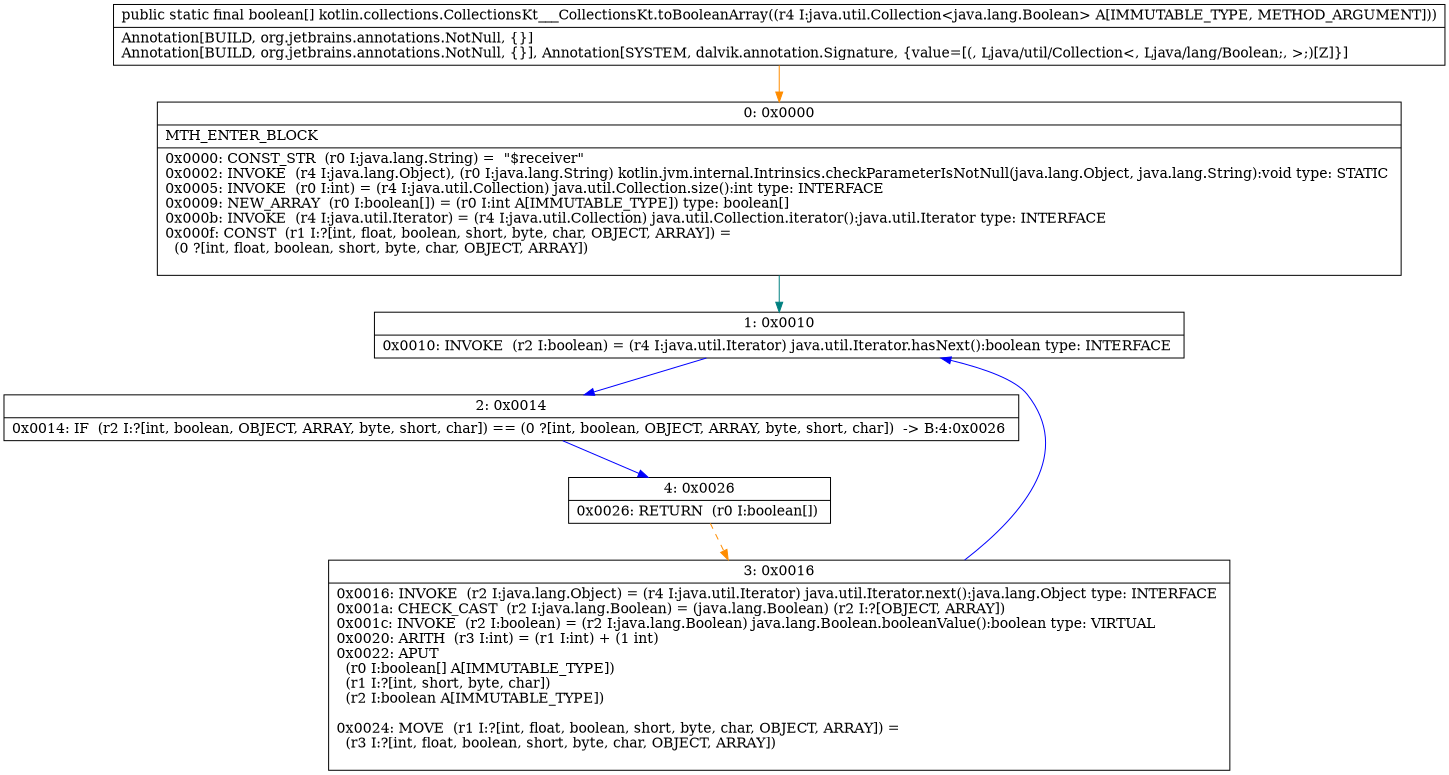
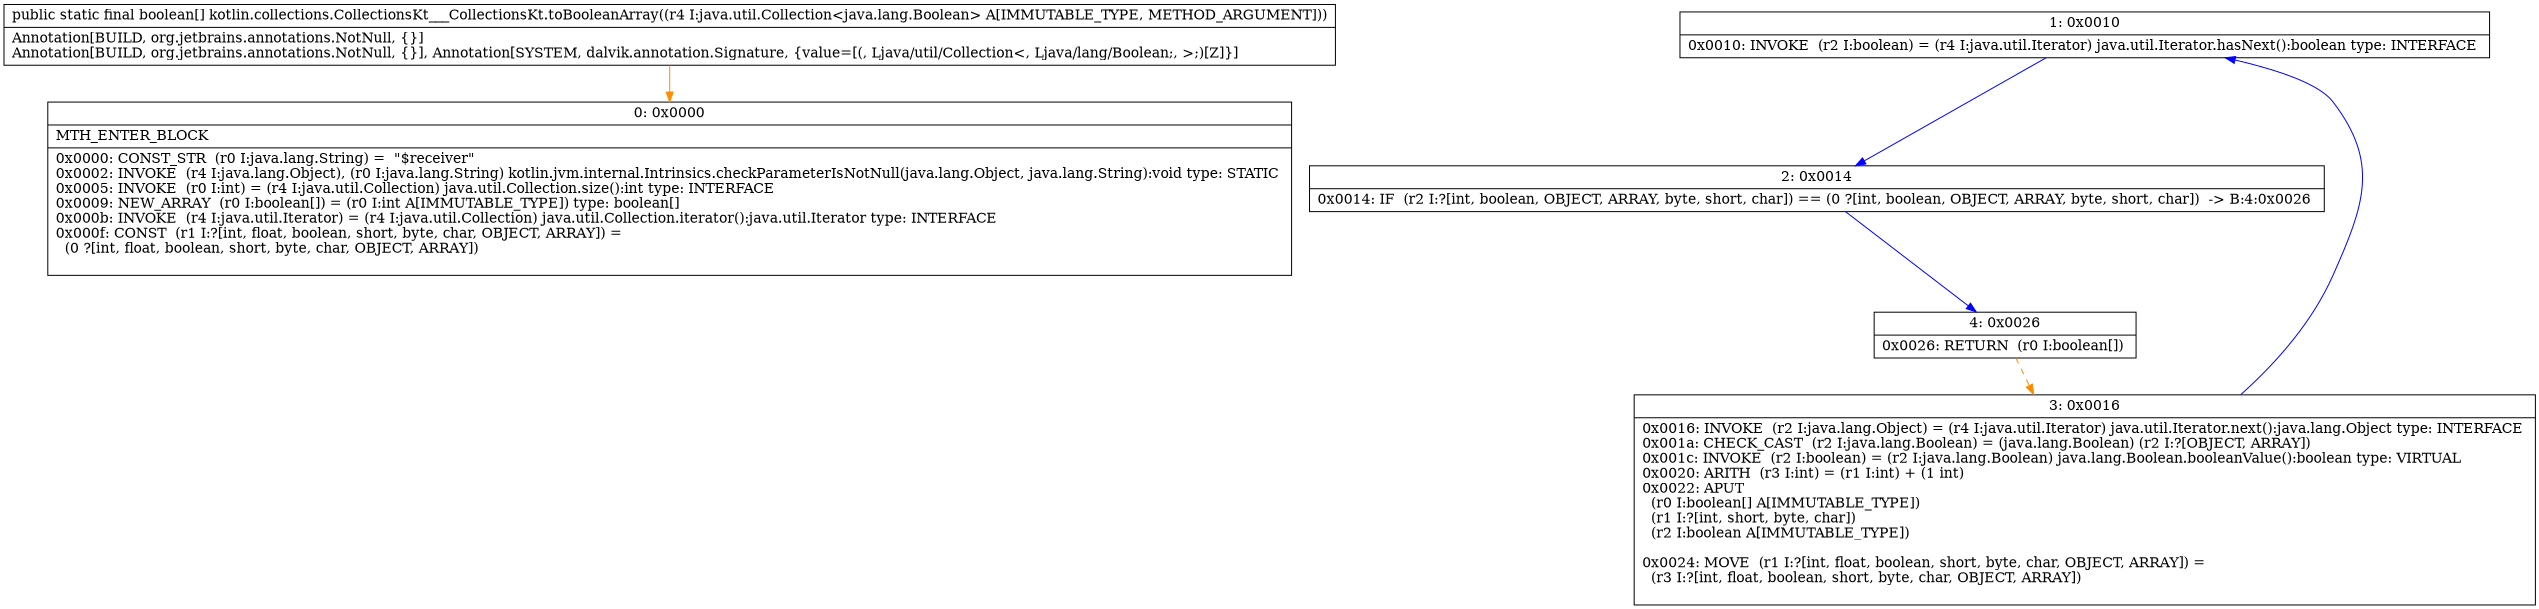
(779, 289) -> none
